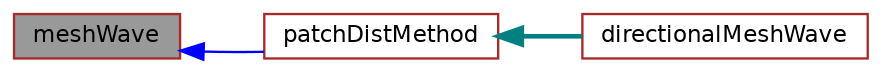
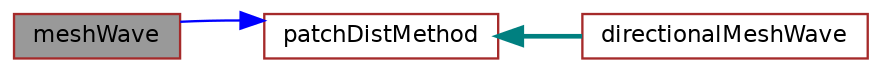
(234, 52) -> (210, 21)
